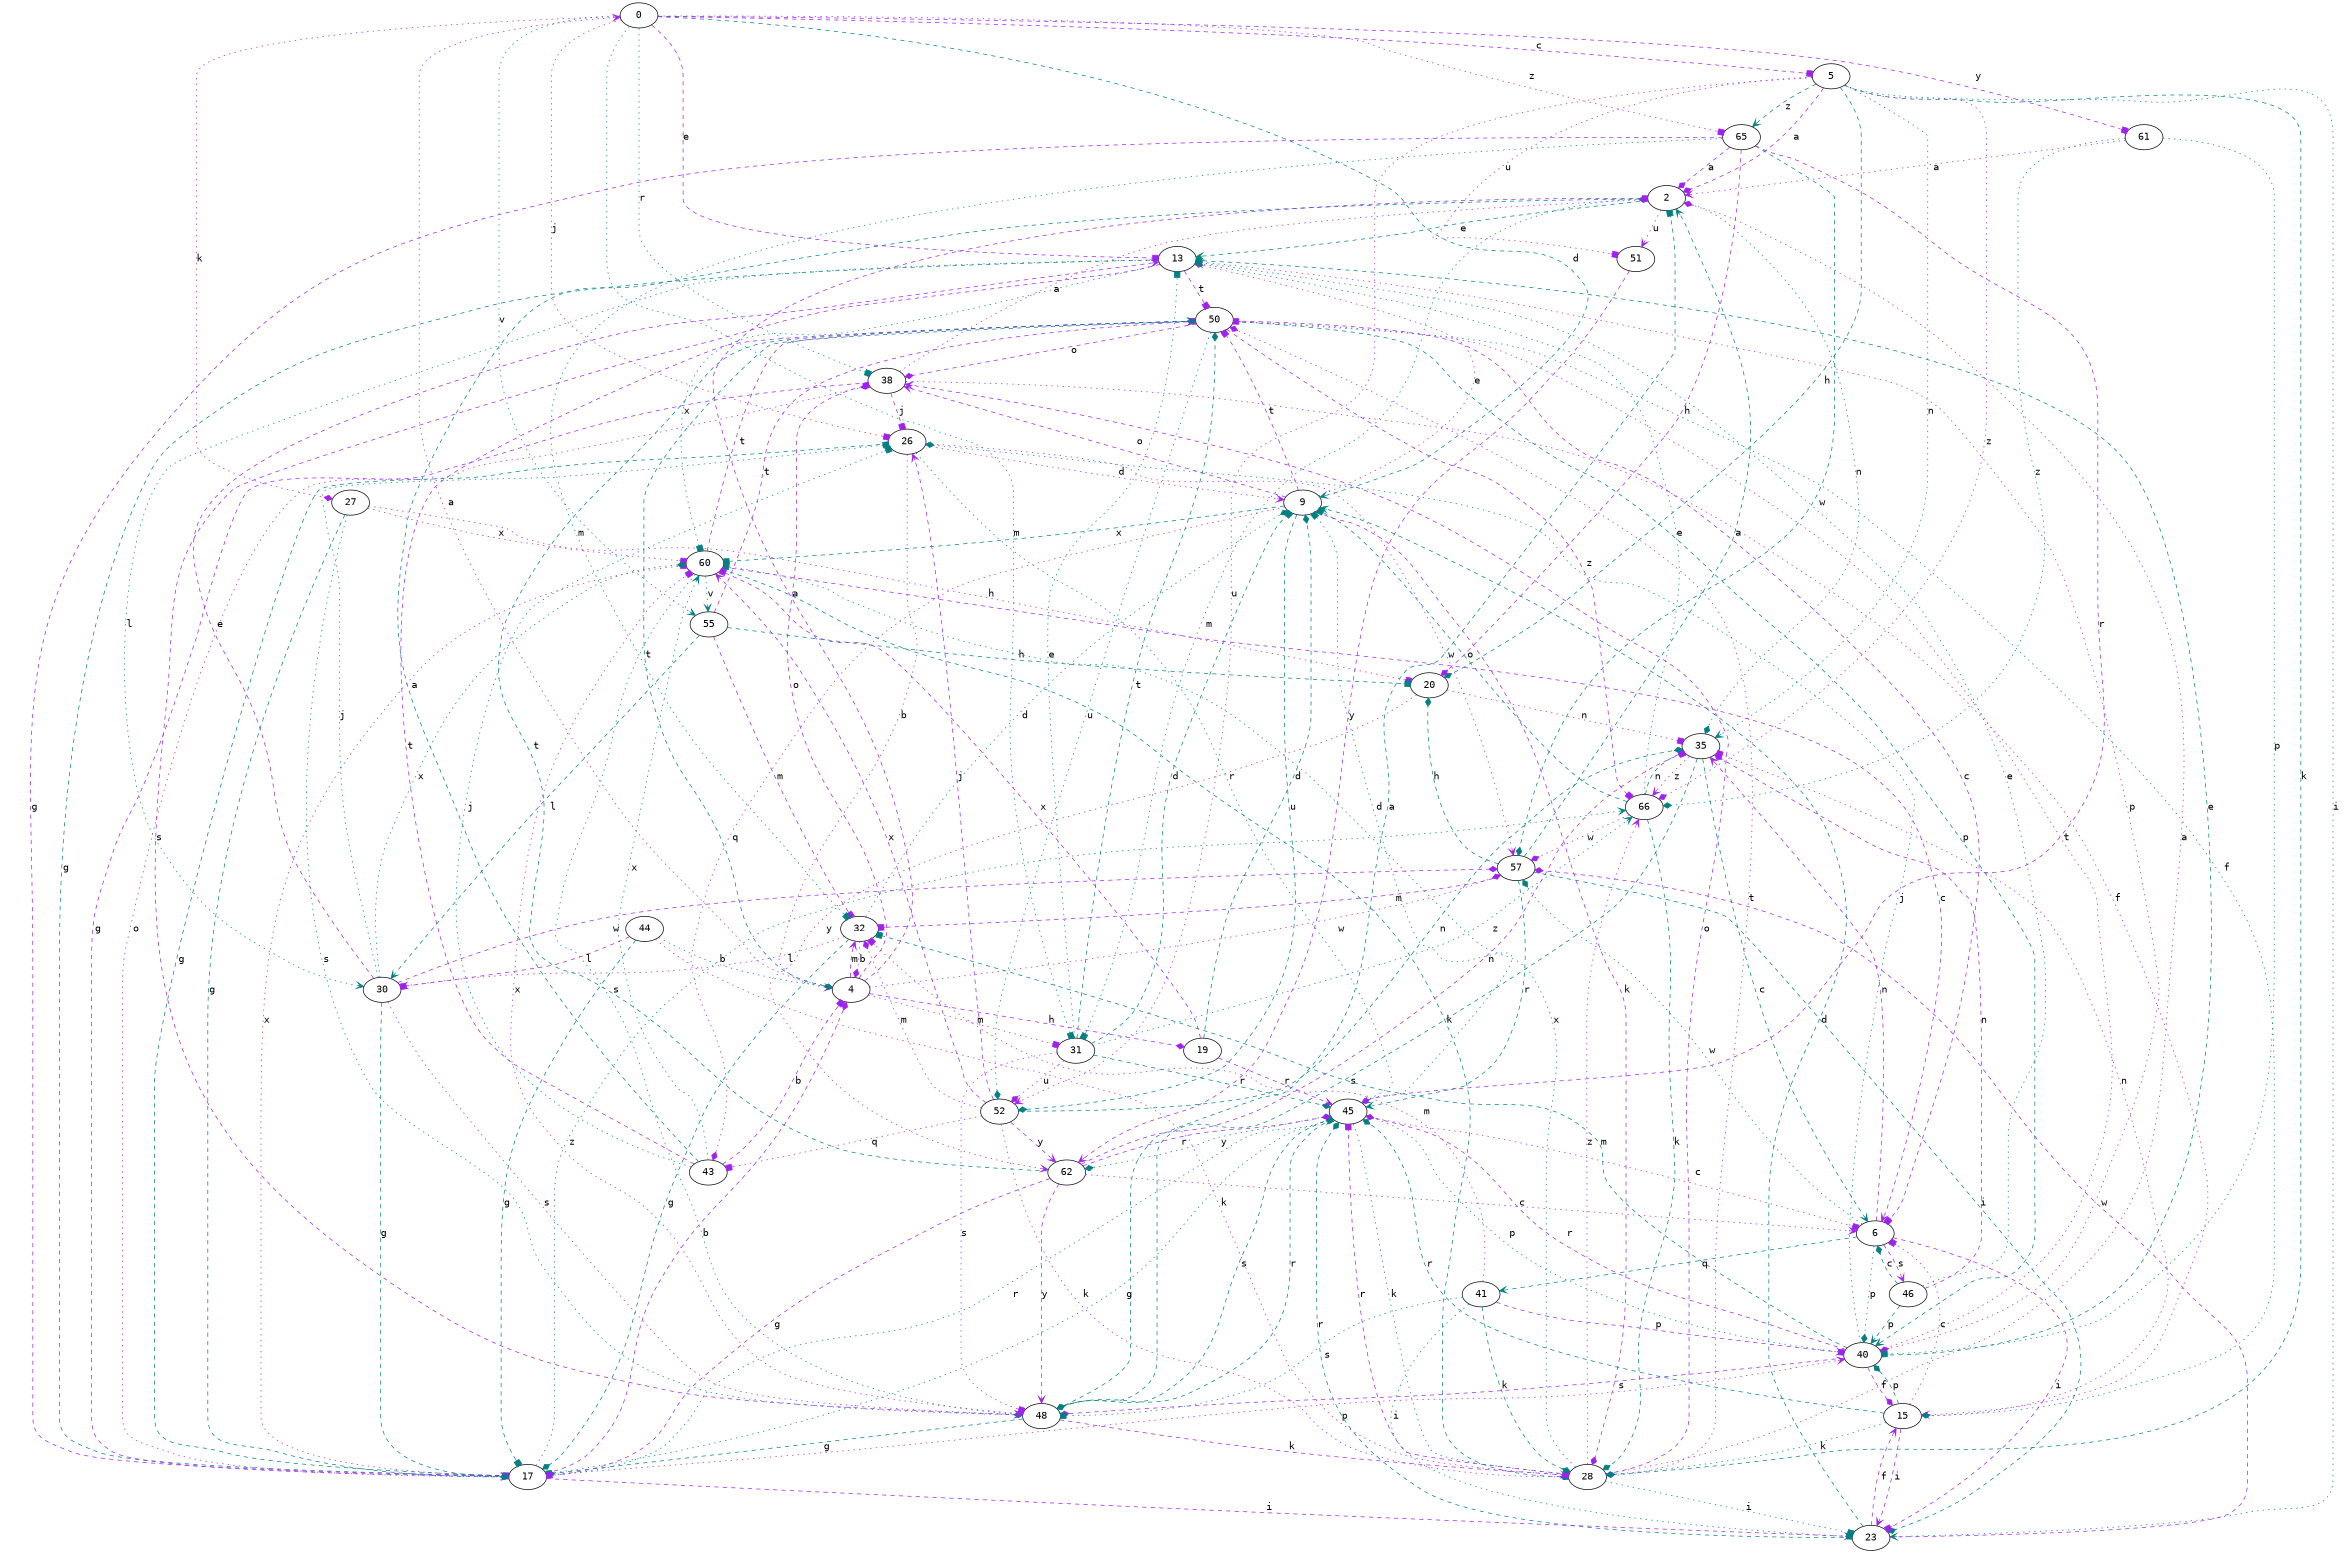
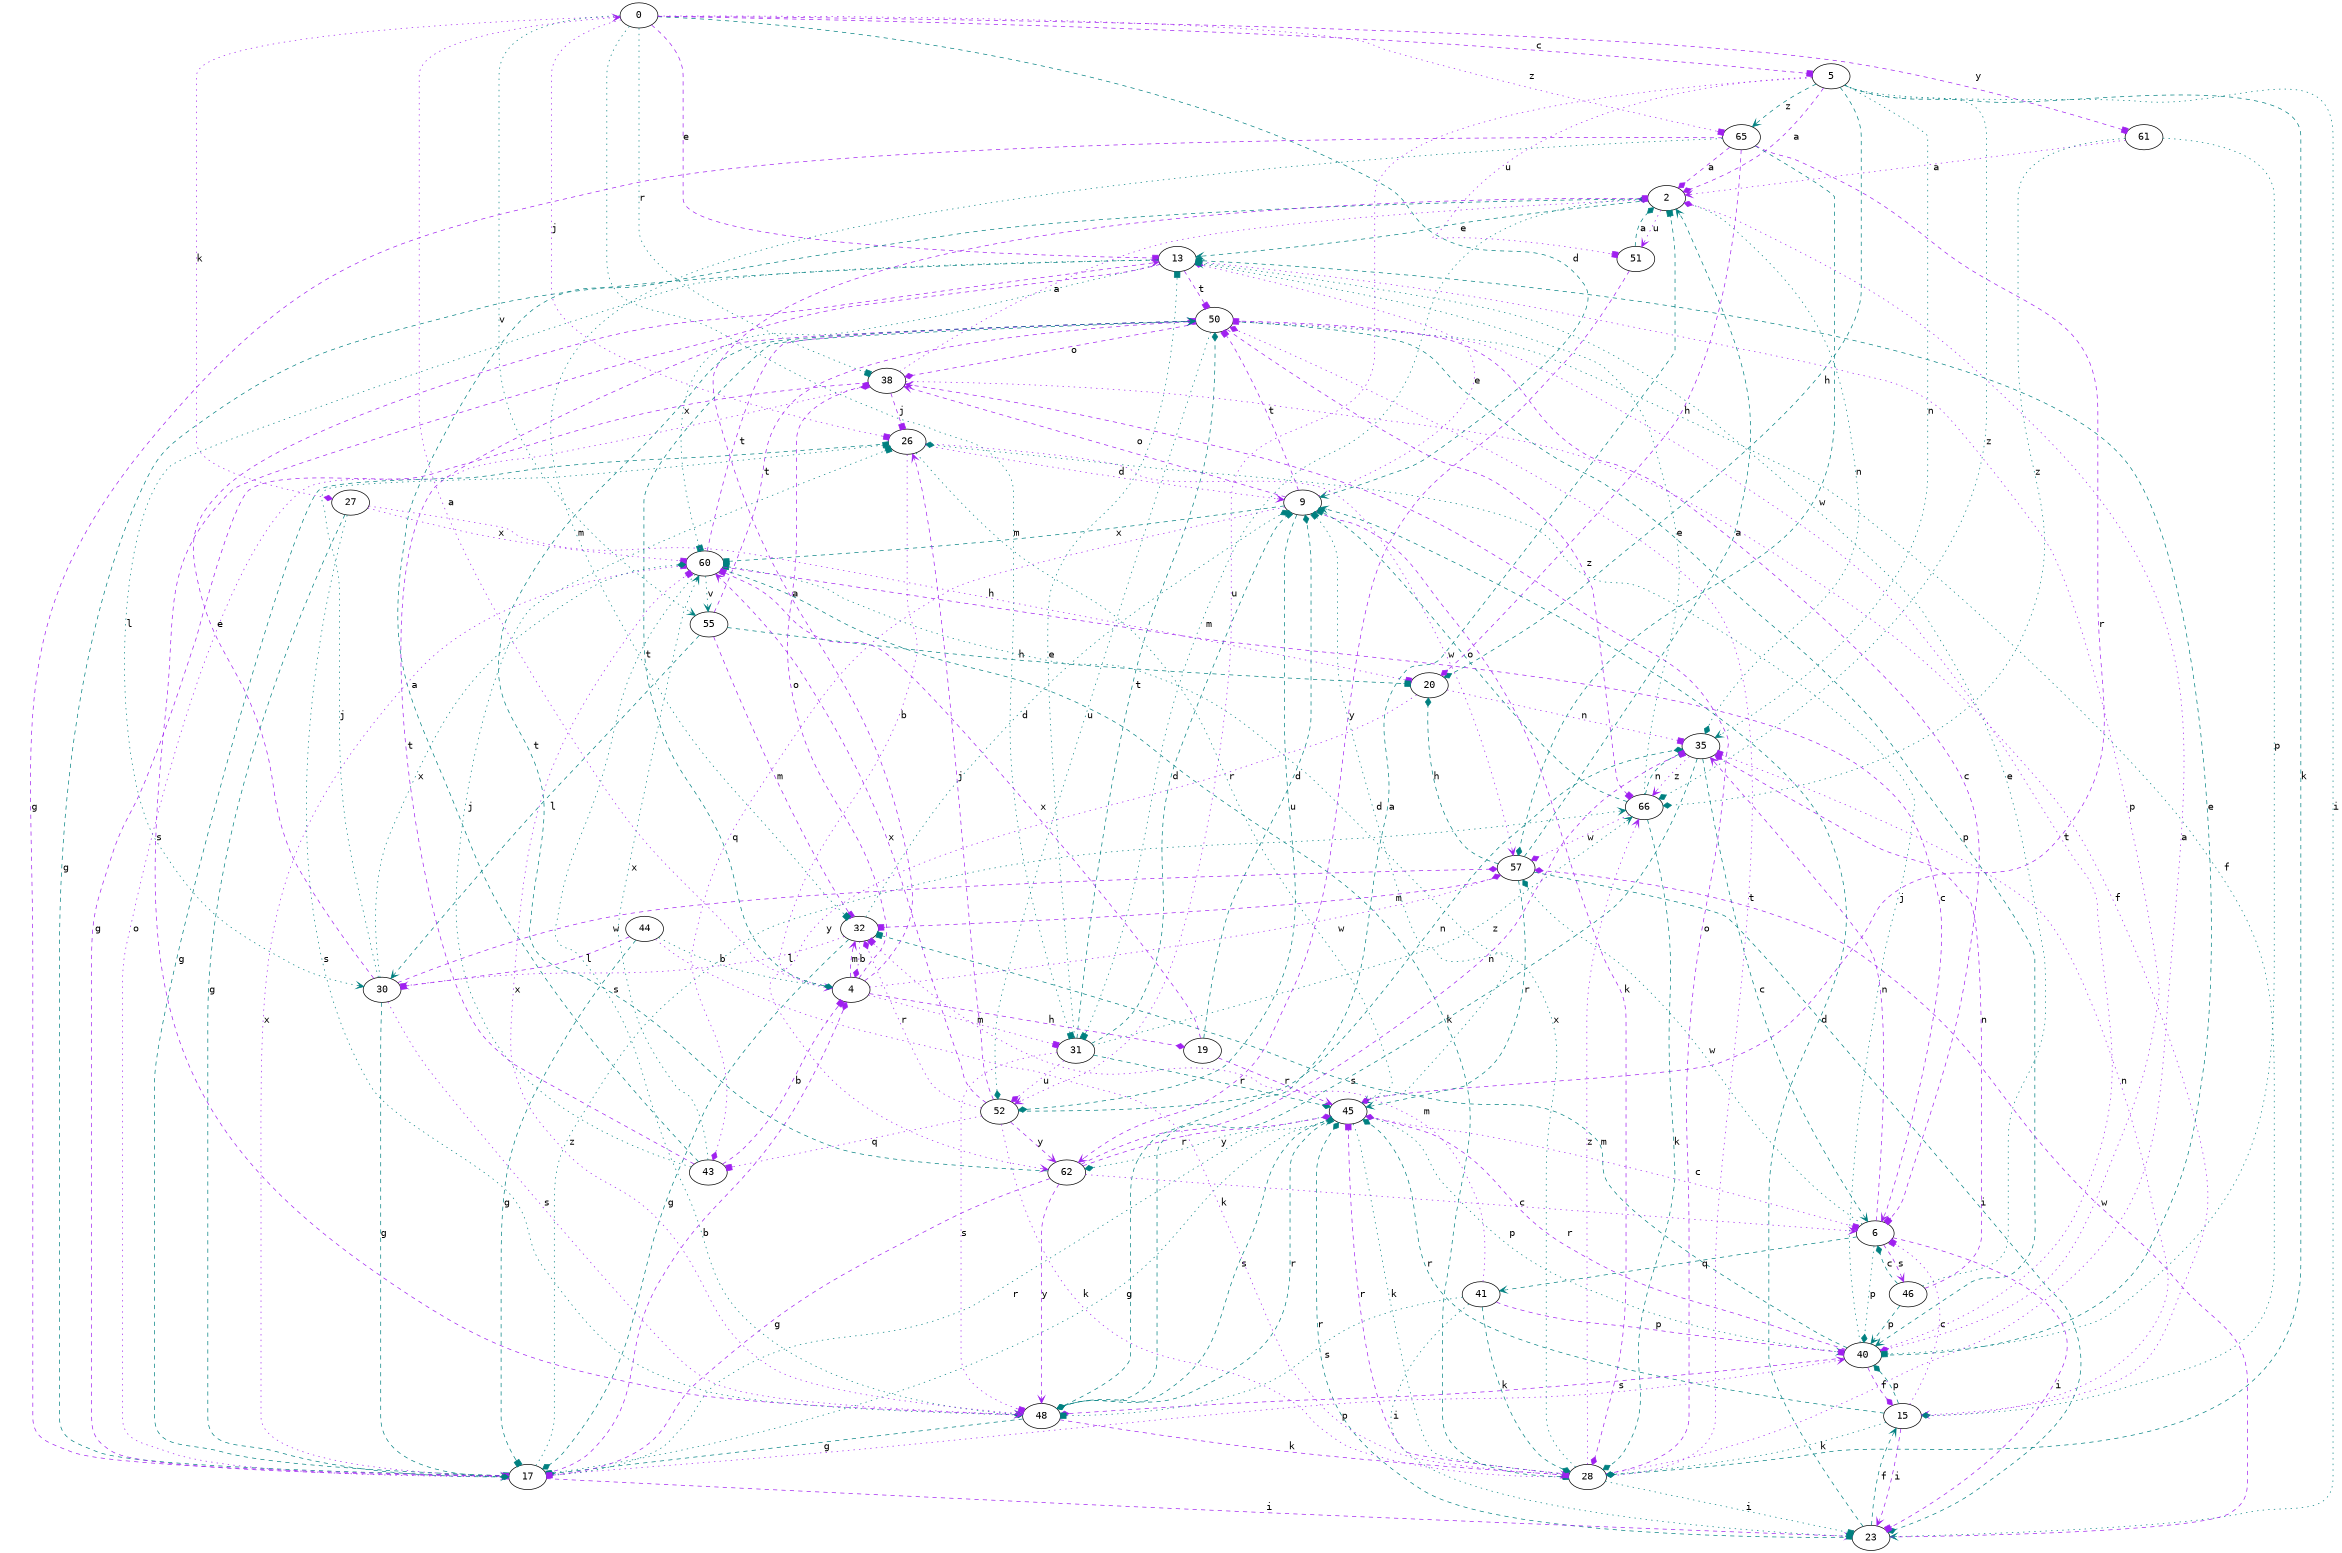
none -> (1638, 229)
(1984, 428) -> (1984, 428)
(904, 1020) -> (904, 1020)
(1877, 1479) -> (1877, 1479)
